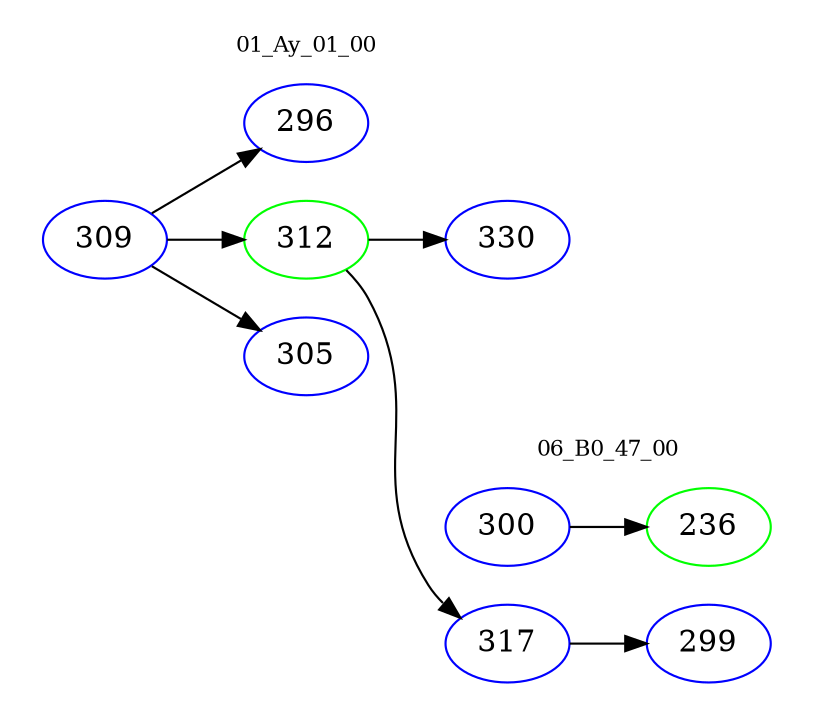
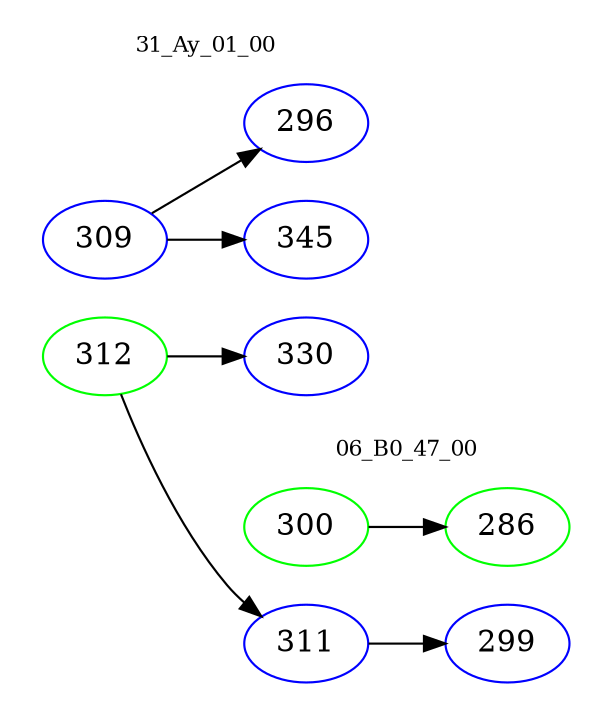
(306, 46) -> (206, 46)
(195, 240) -> none
(306, 356) -> (306, 240)
(508, 527) -> (306, 527)
(709, 527) -> (508, 527)
(508, 644) -> (306, 644)
